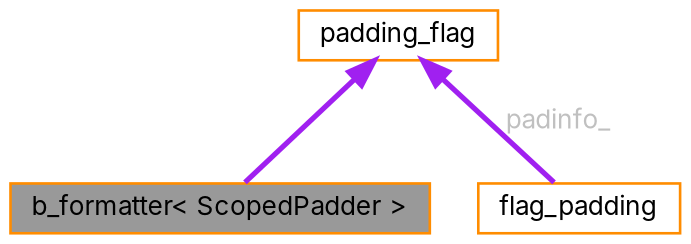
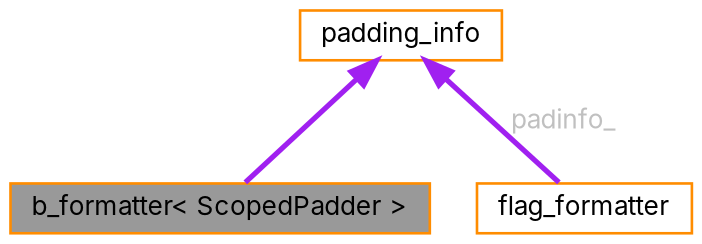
(398, 35) -> (401, 35)
(579, 208) -> (584, 208)
